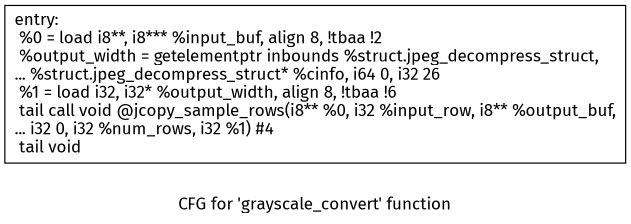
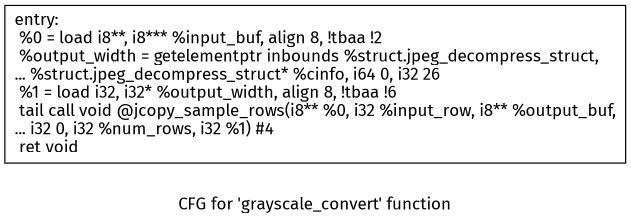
(48, 147) -> (47, 147)
